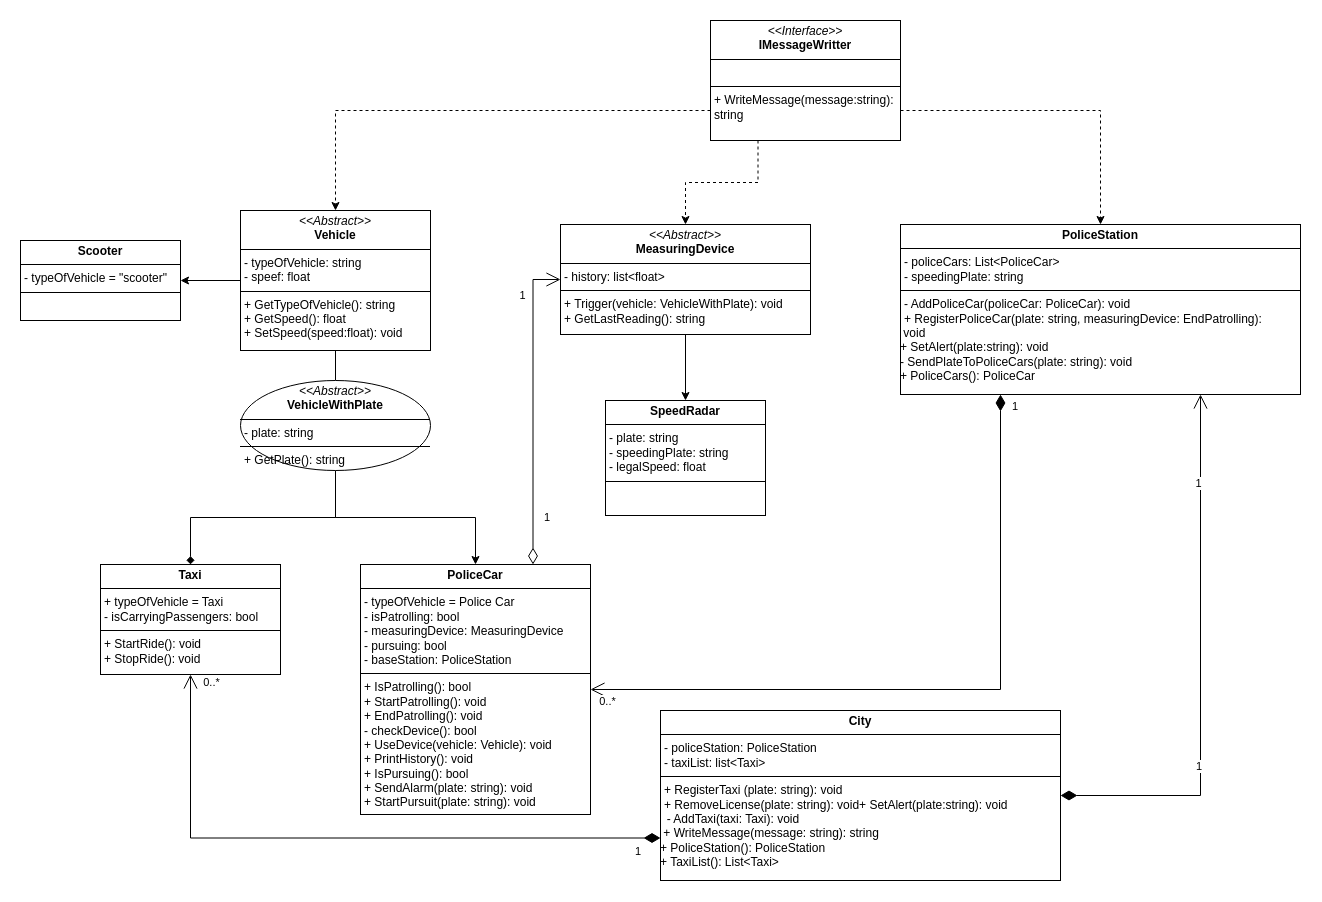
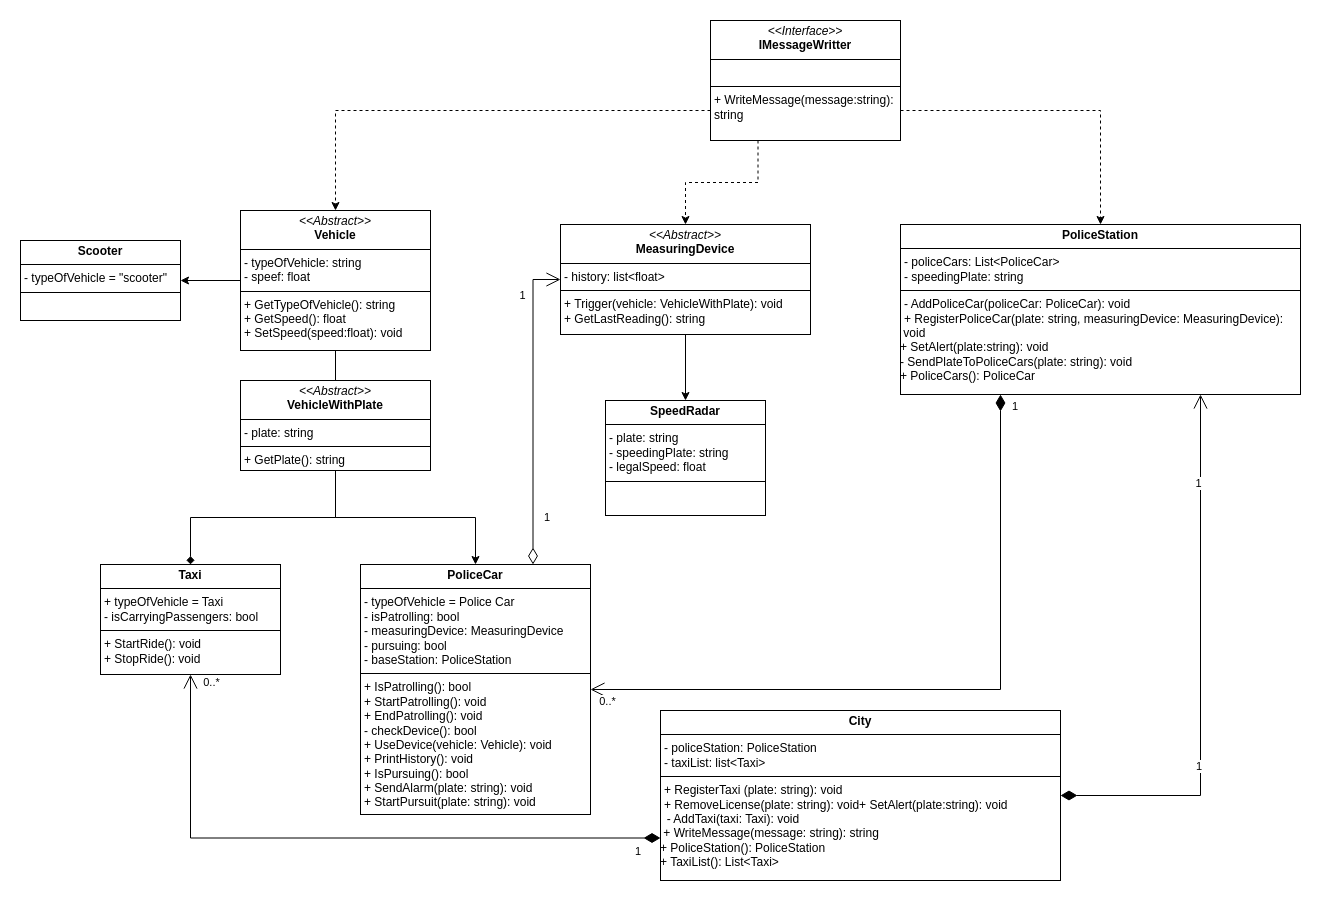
(1098, 289) -> (1102, 297)
(336, 426) -> (336, 426)
